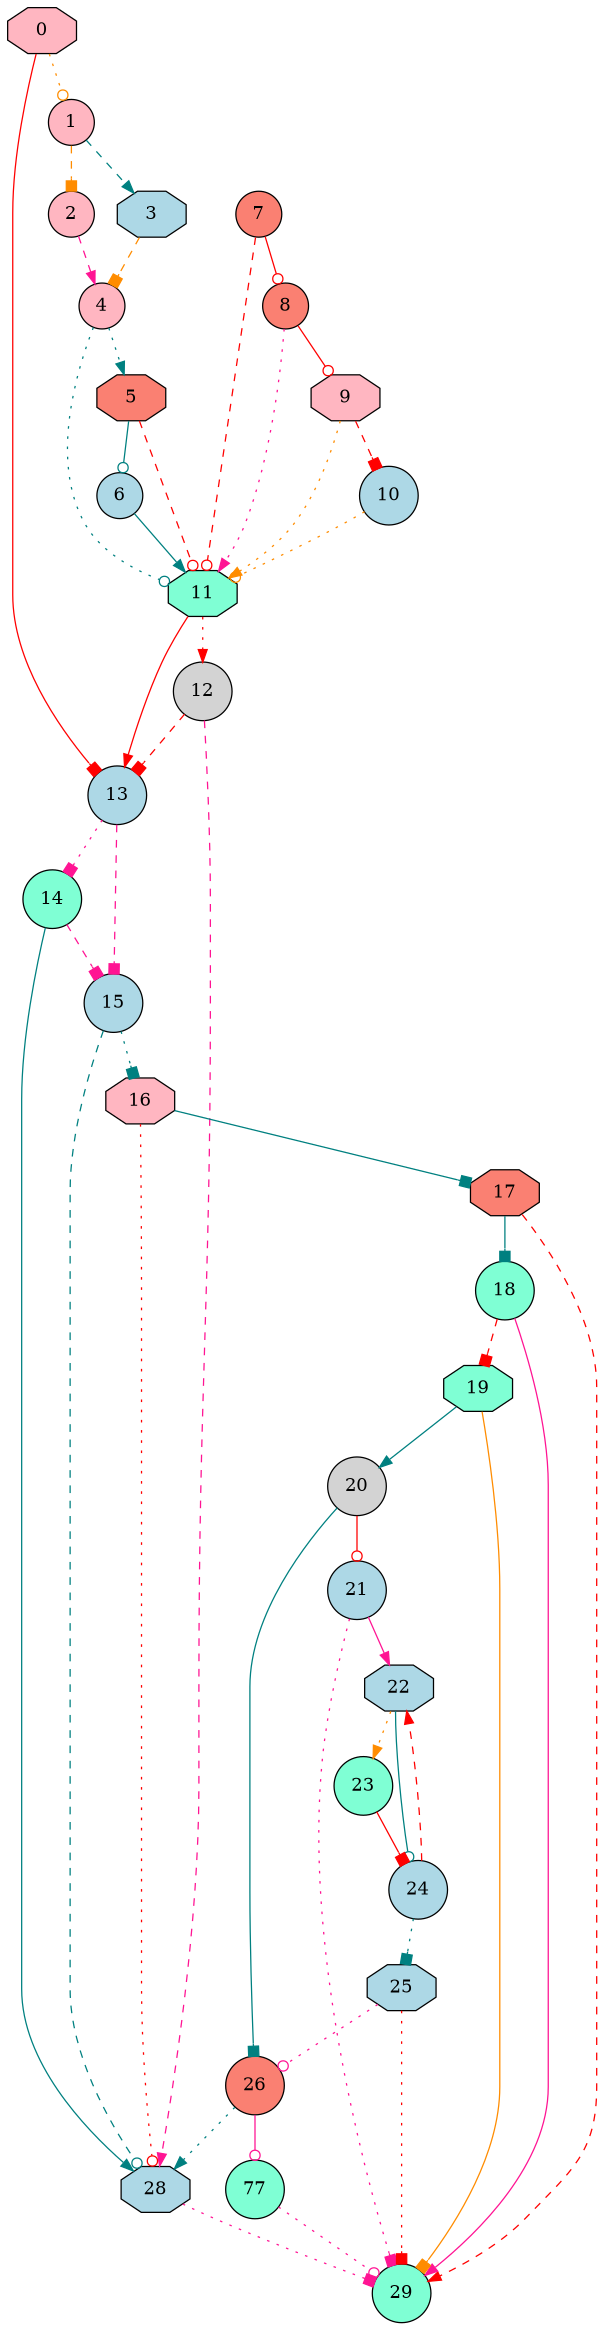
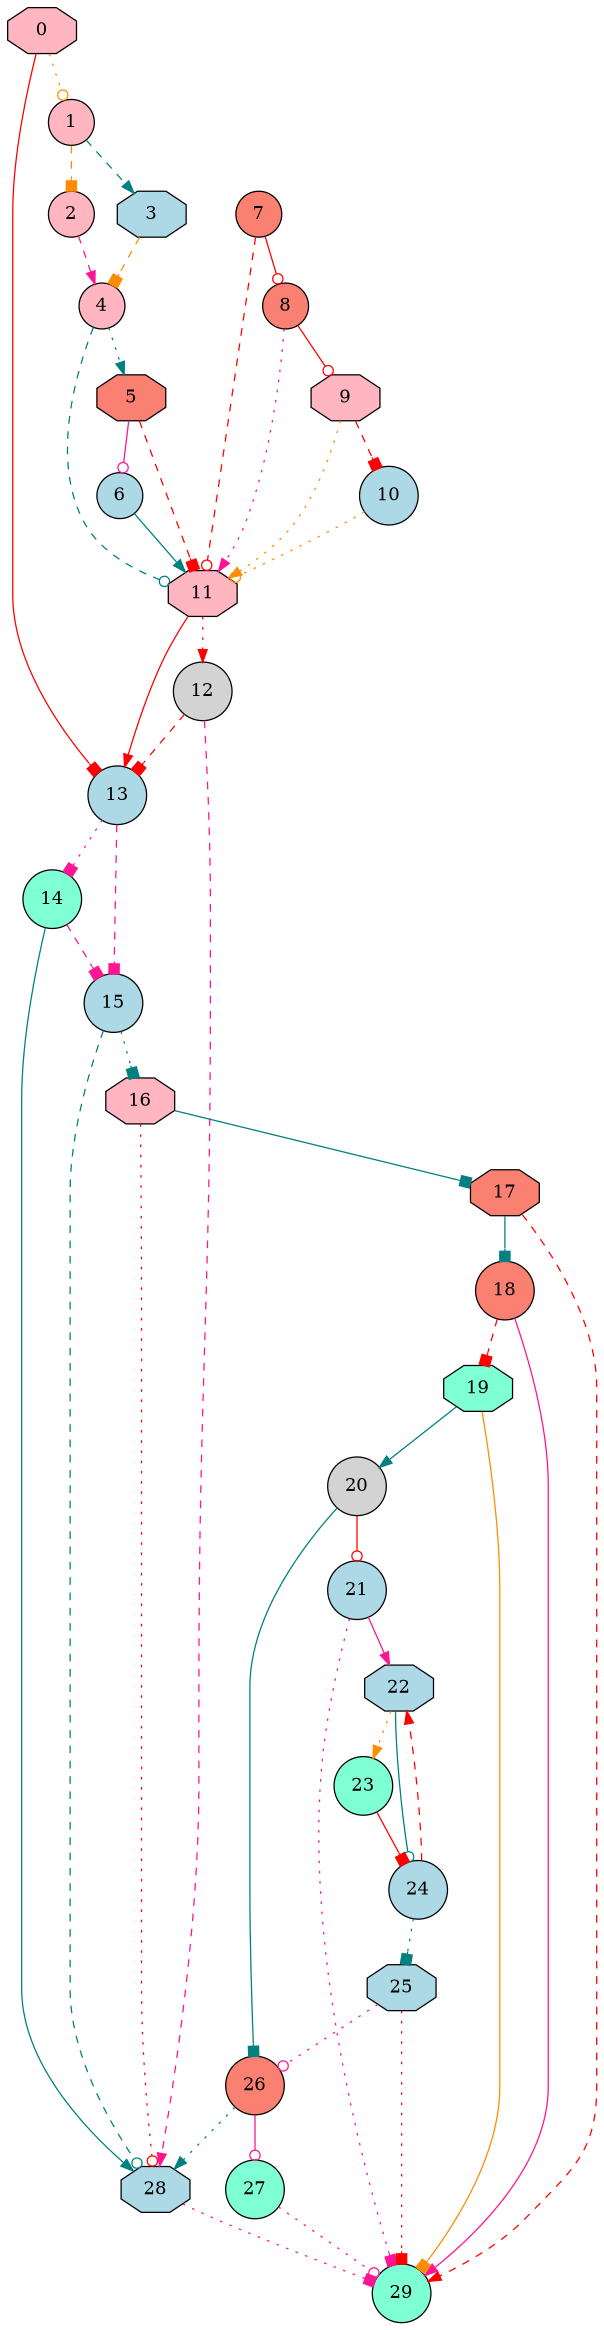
(126, 442) -> (126, 442)
(69, 473) -> (69, 473)
(165, 490) -> (165, 489)
(203, 593) -> (203, 593)
(505, 1291) -> (505, 1291)
(255, 2189) -> (255, 2189)
